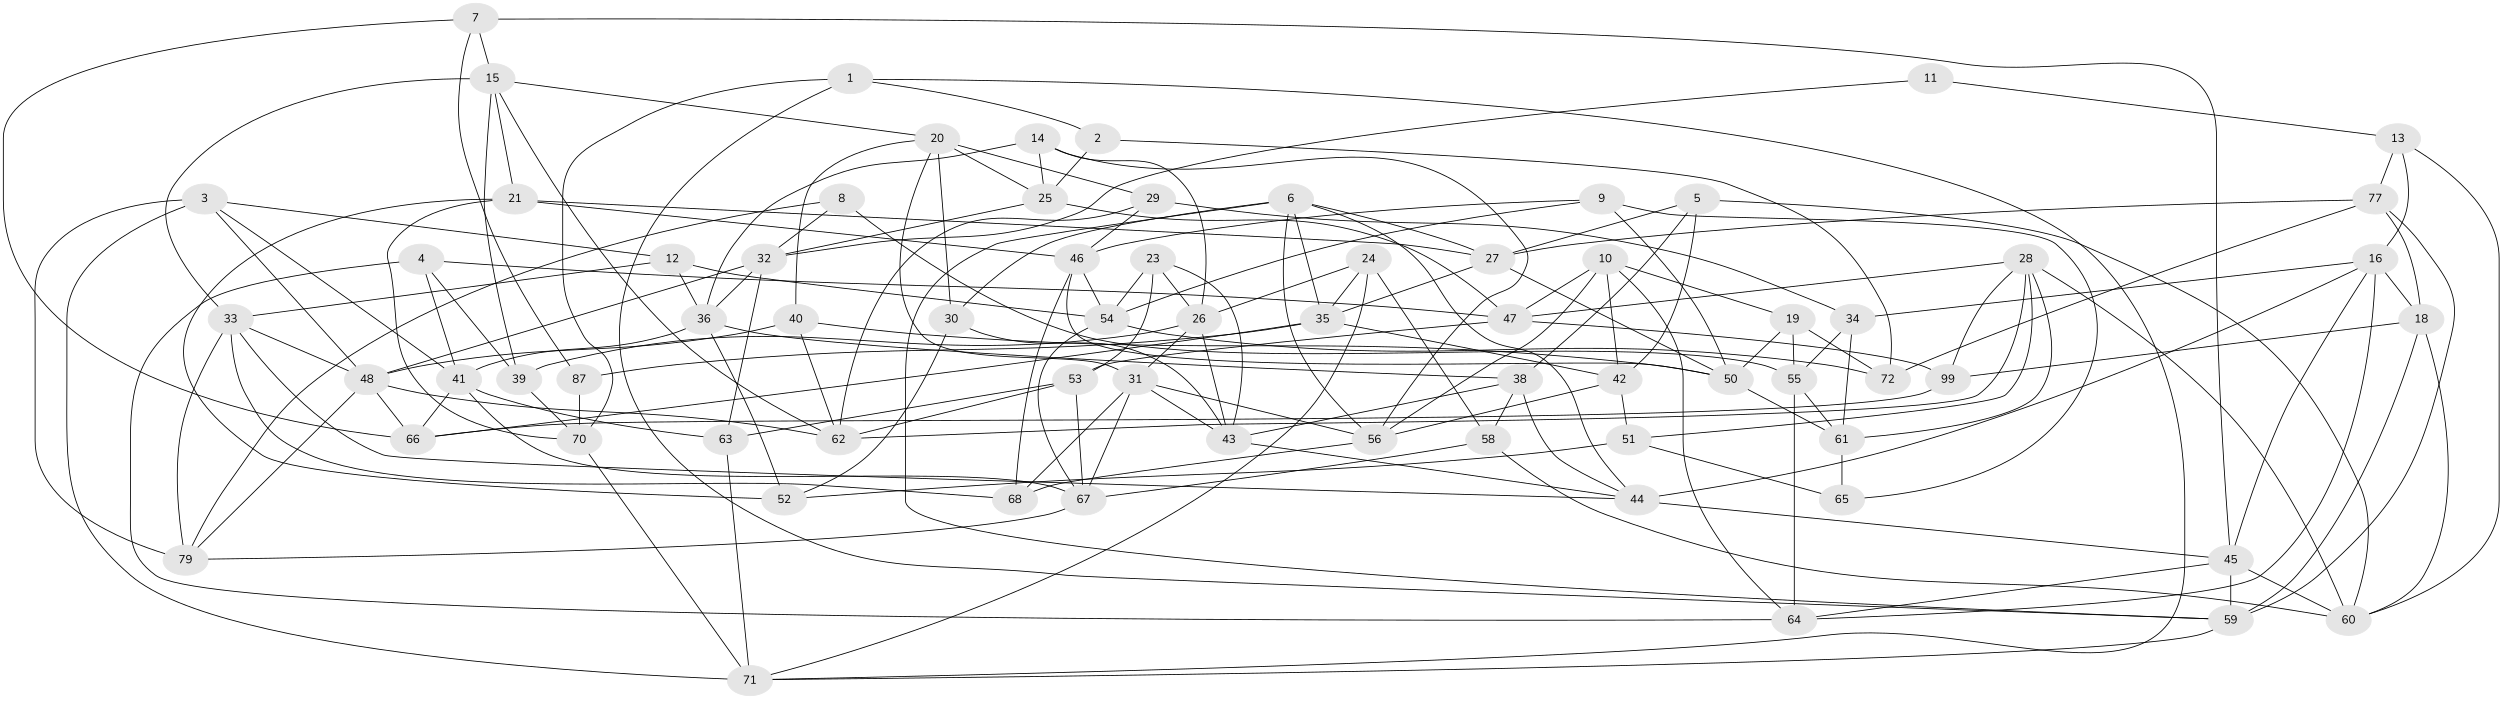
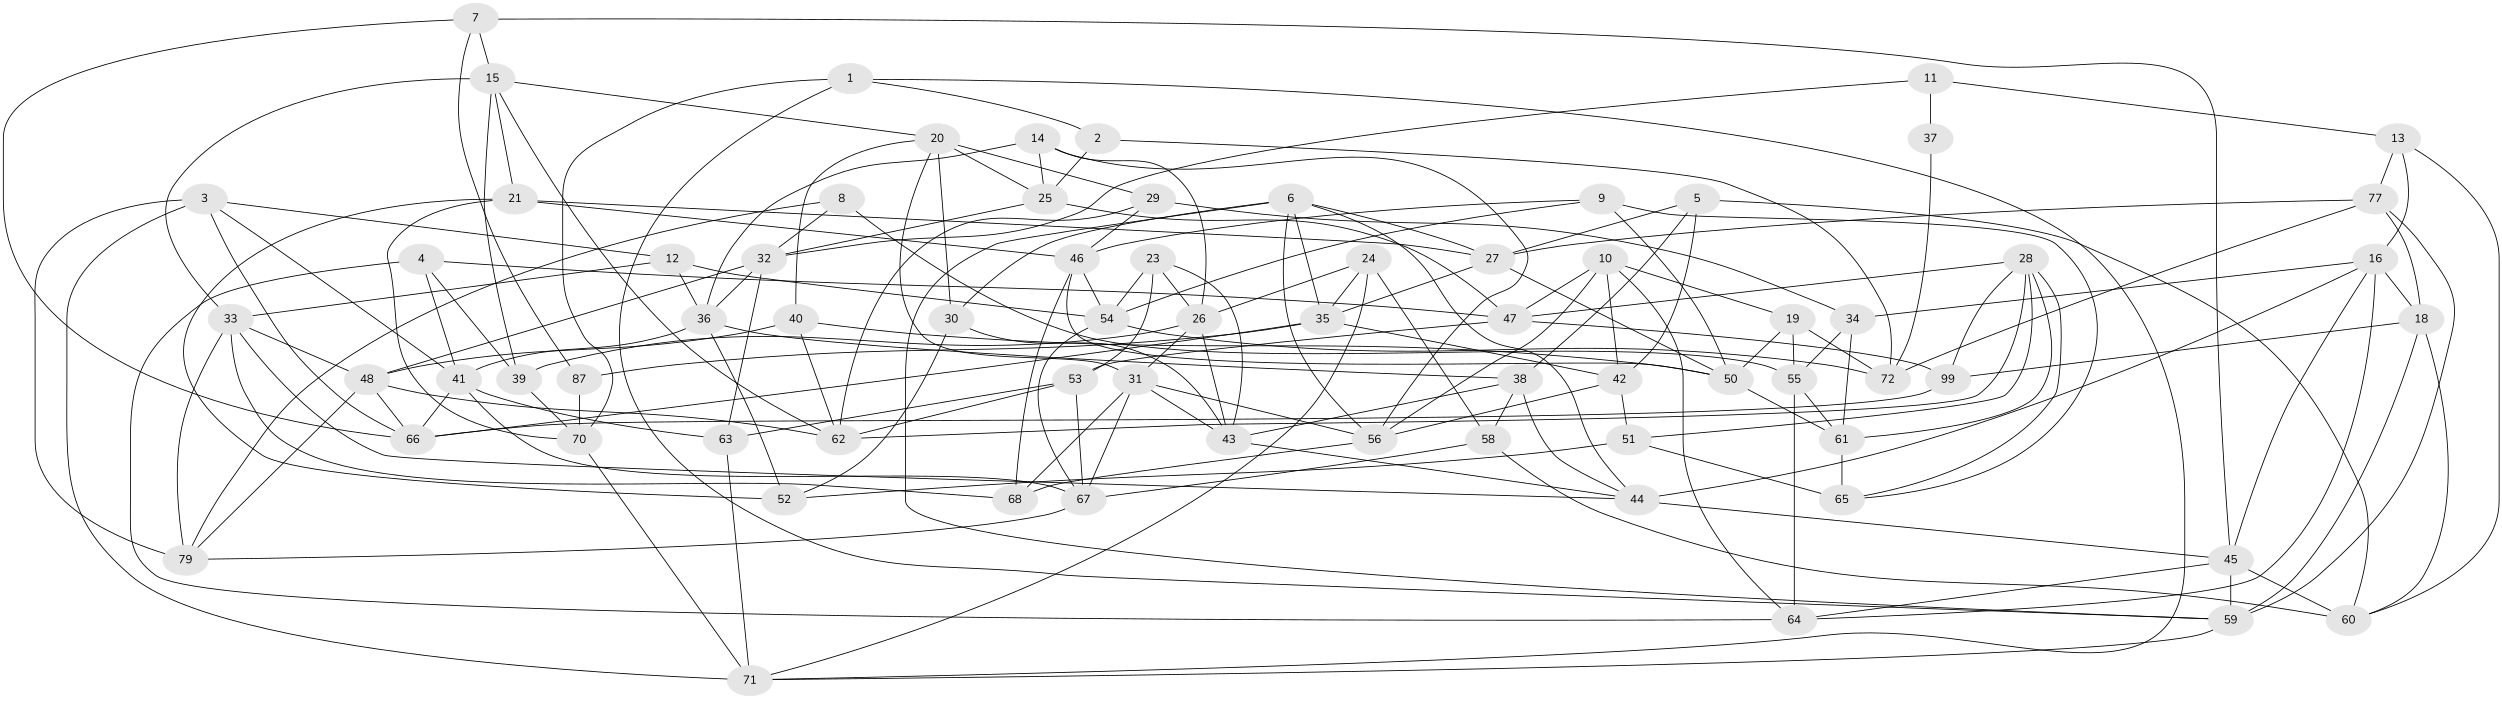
none -> (1931, 139)
(286, 289) -> (280, 333)
(2232, 418) -> (2024, 428)
